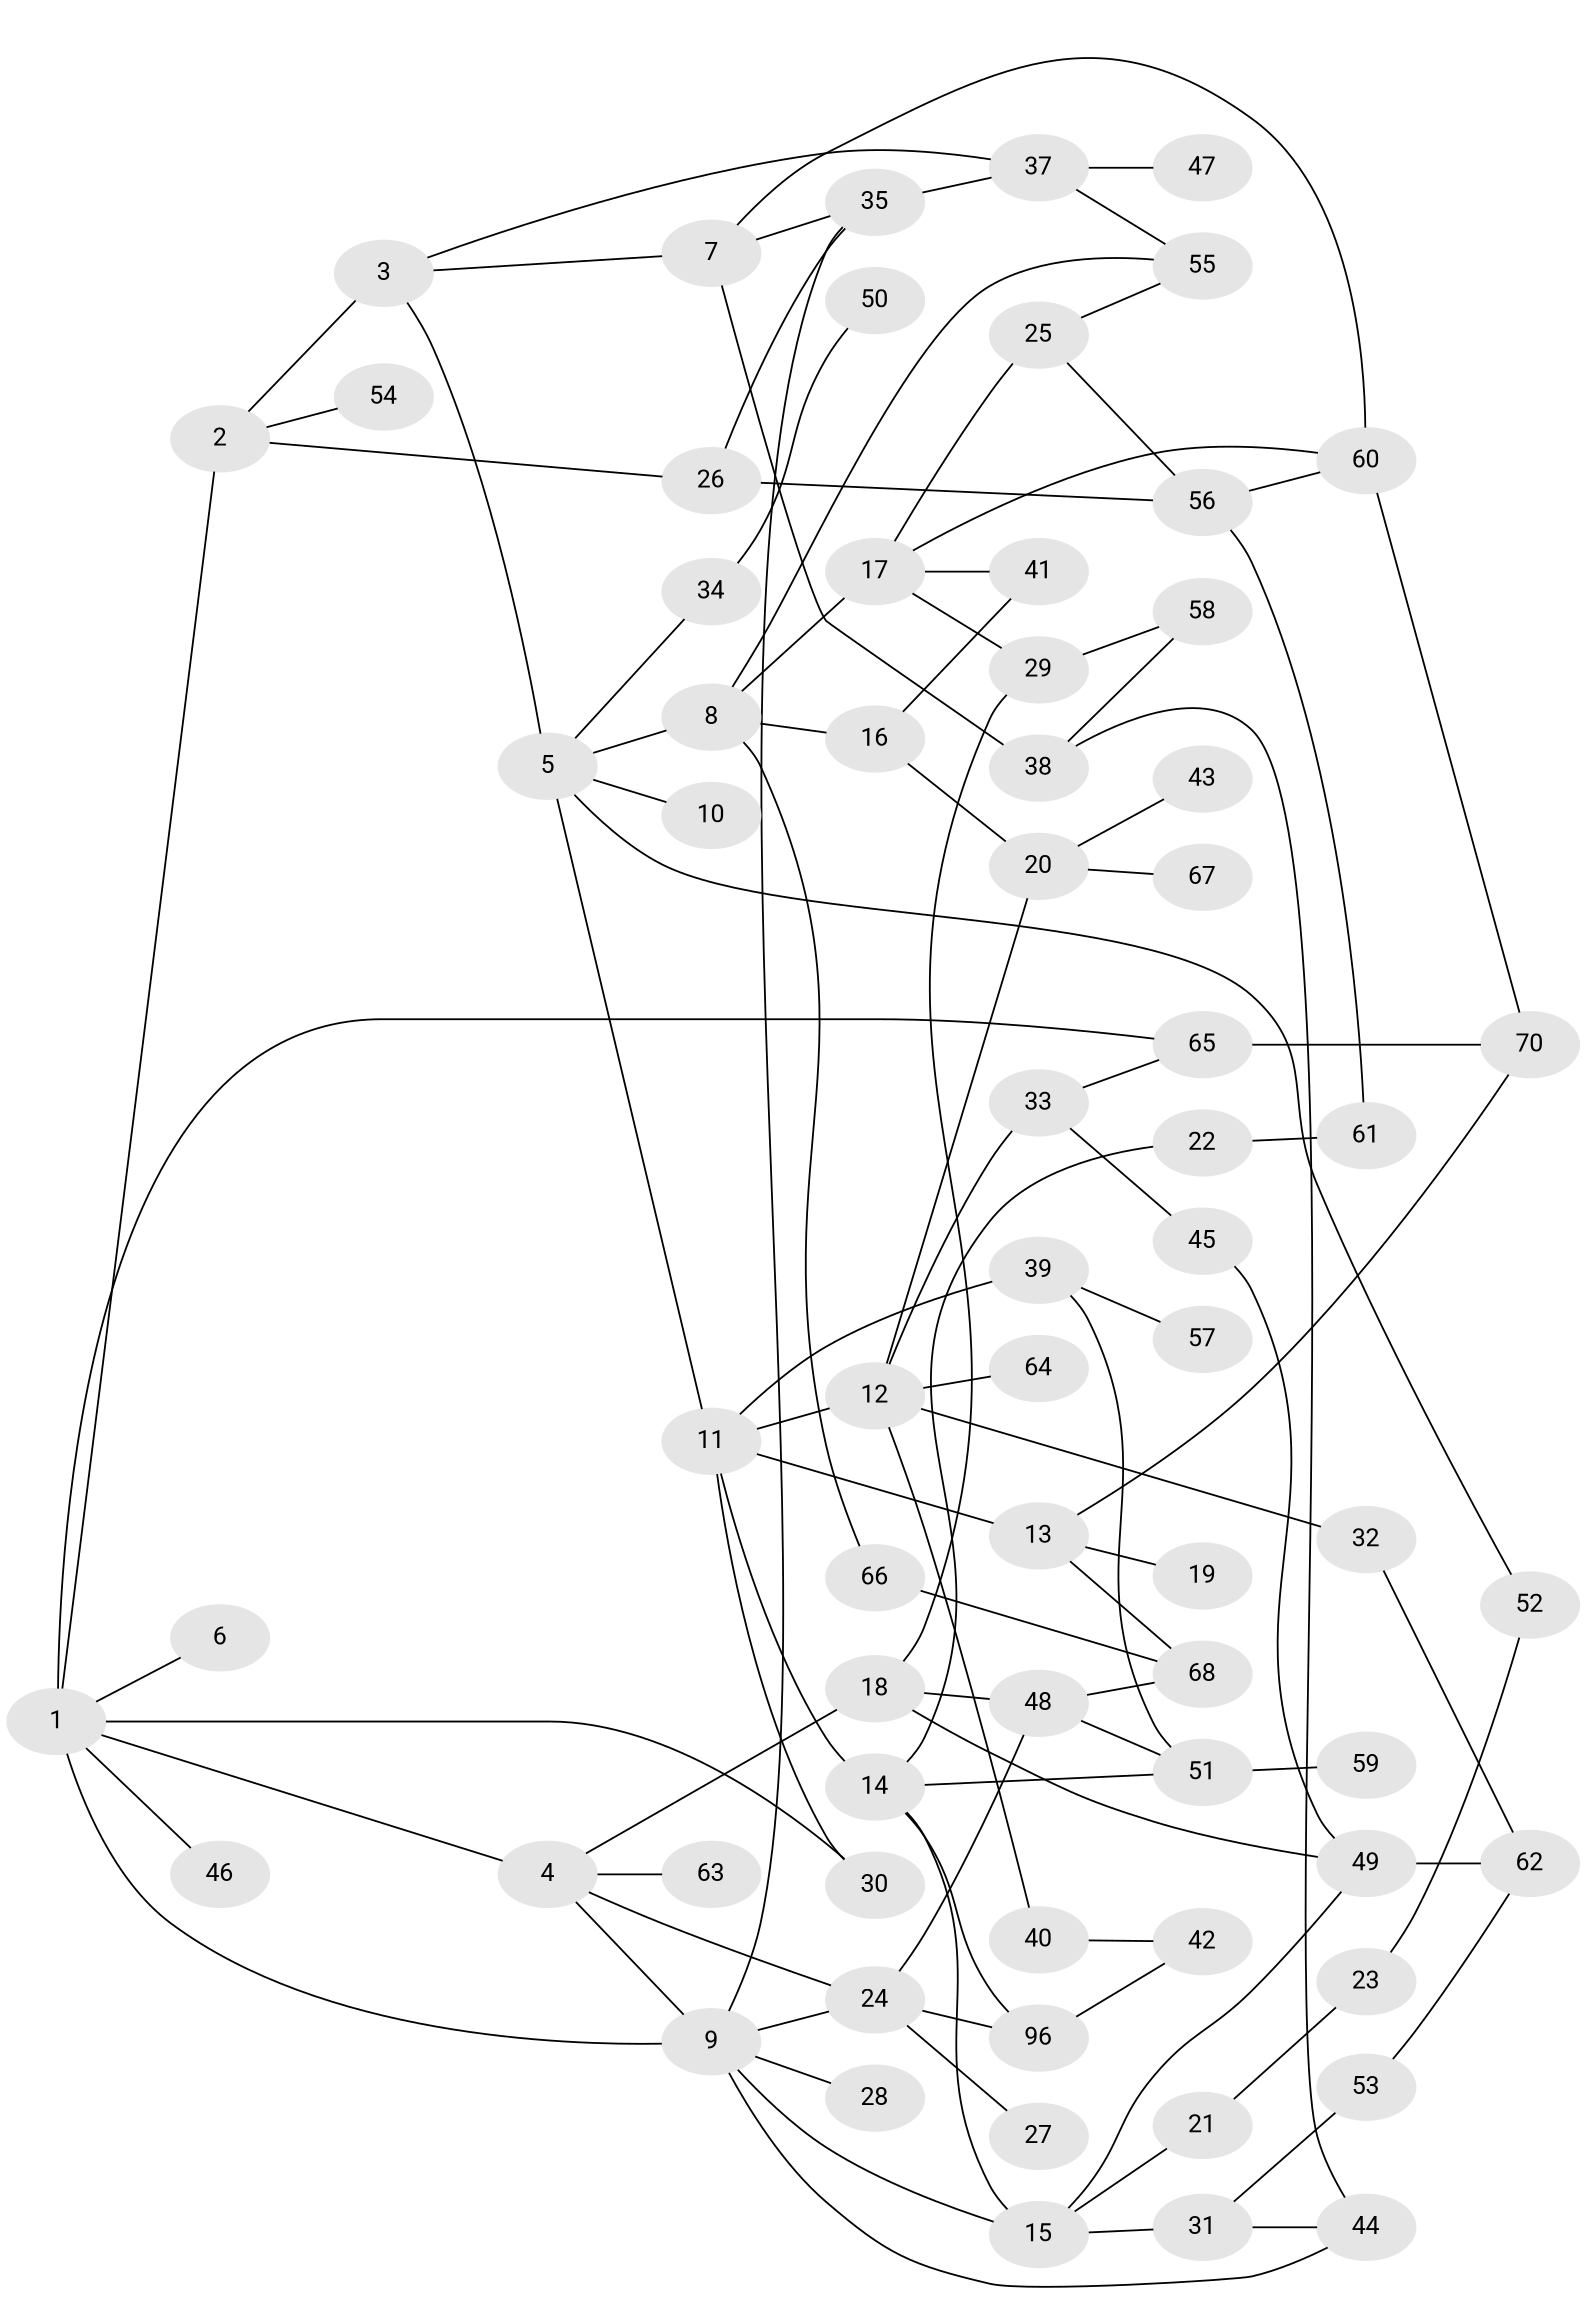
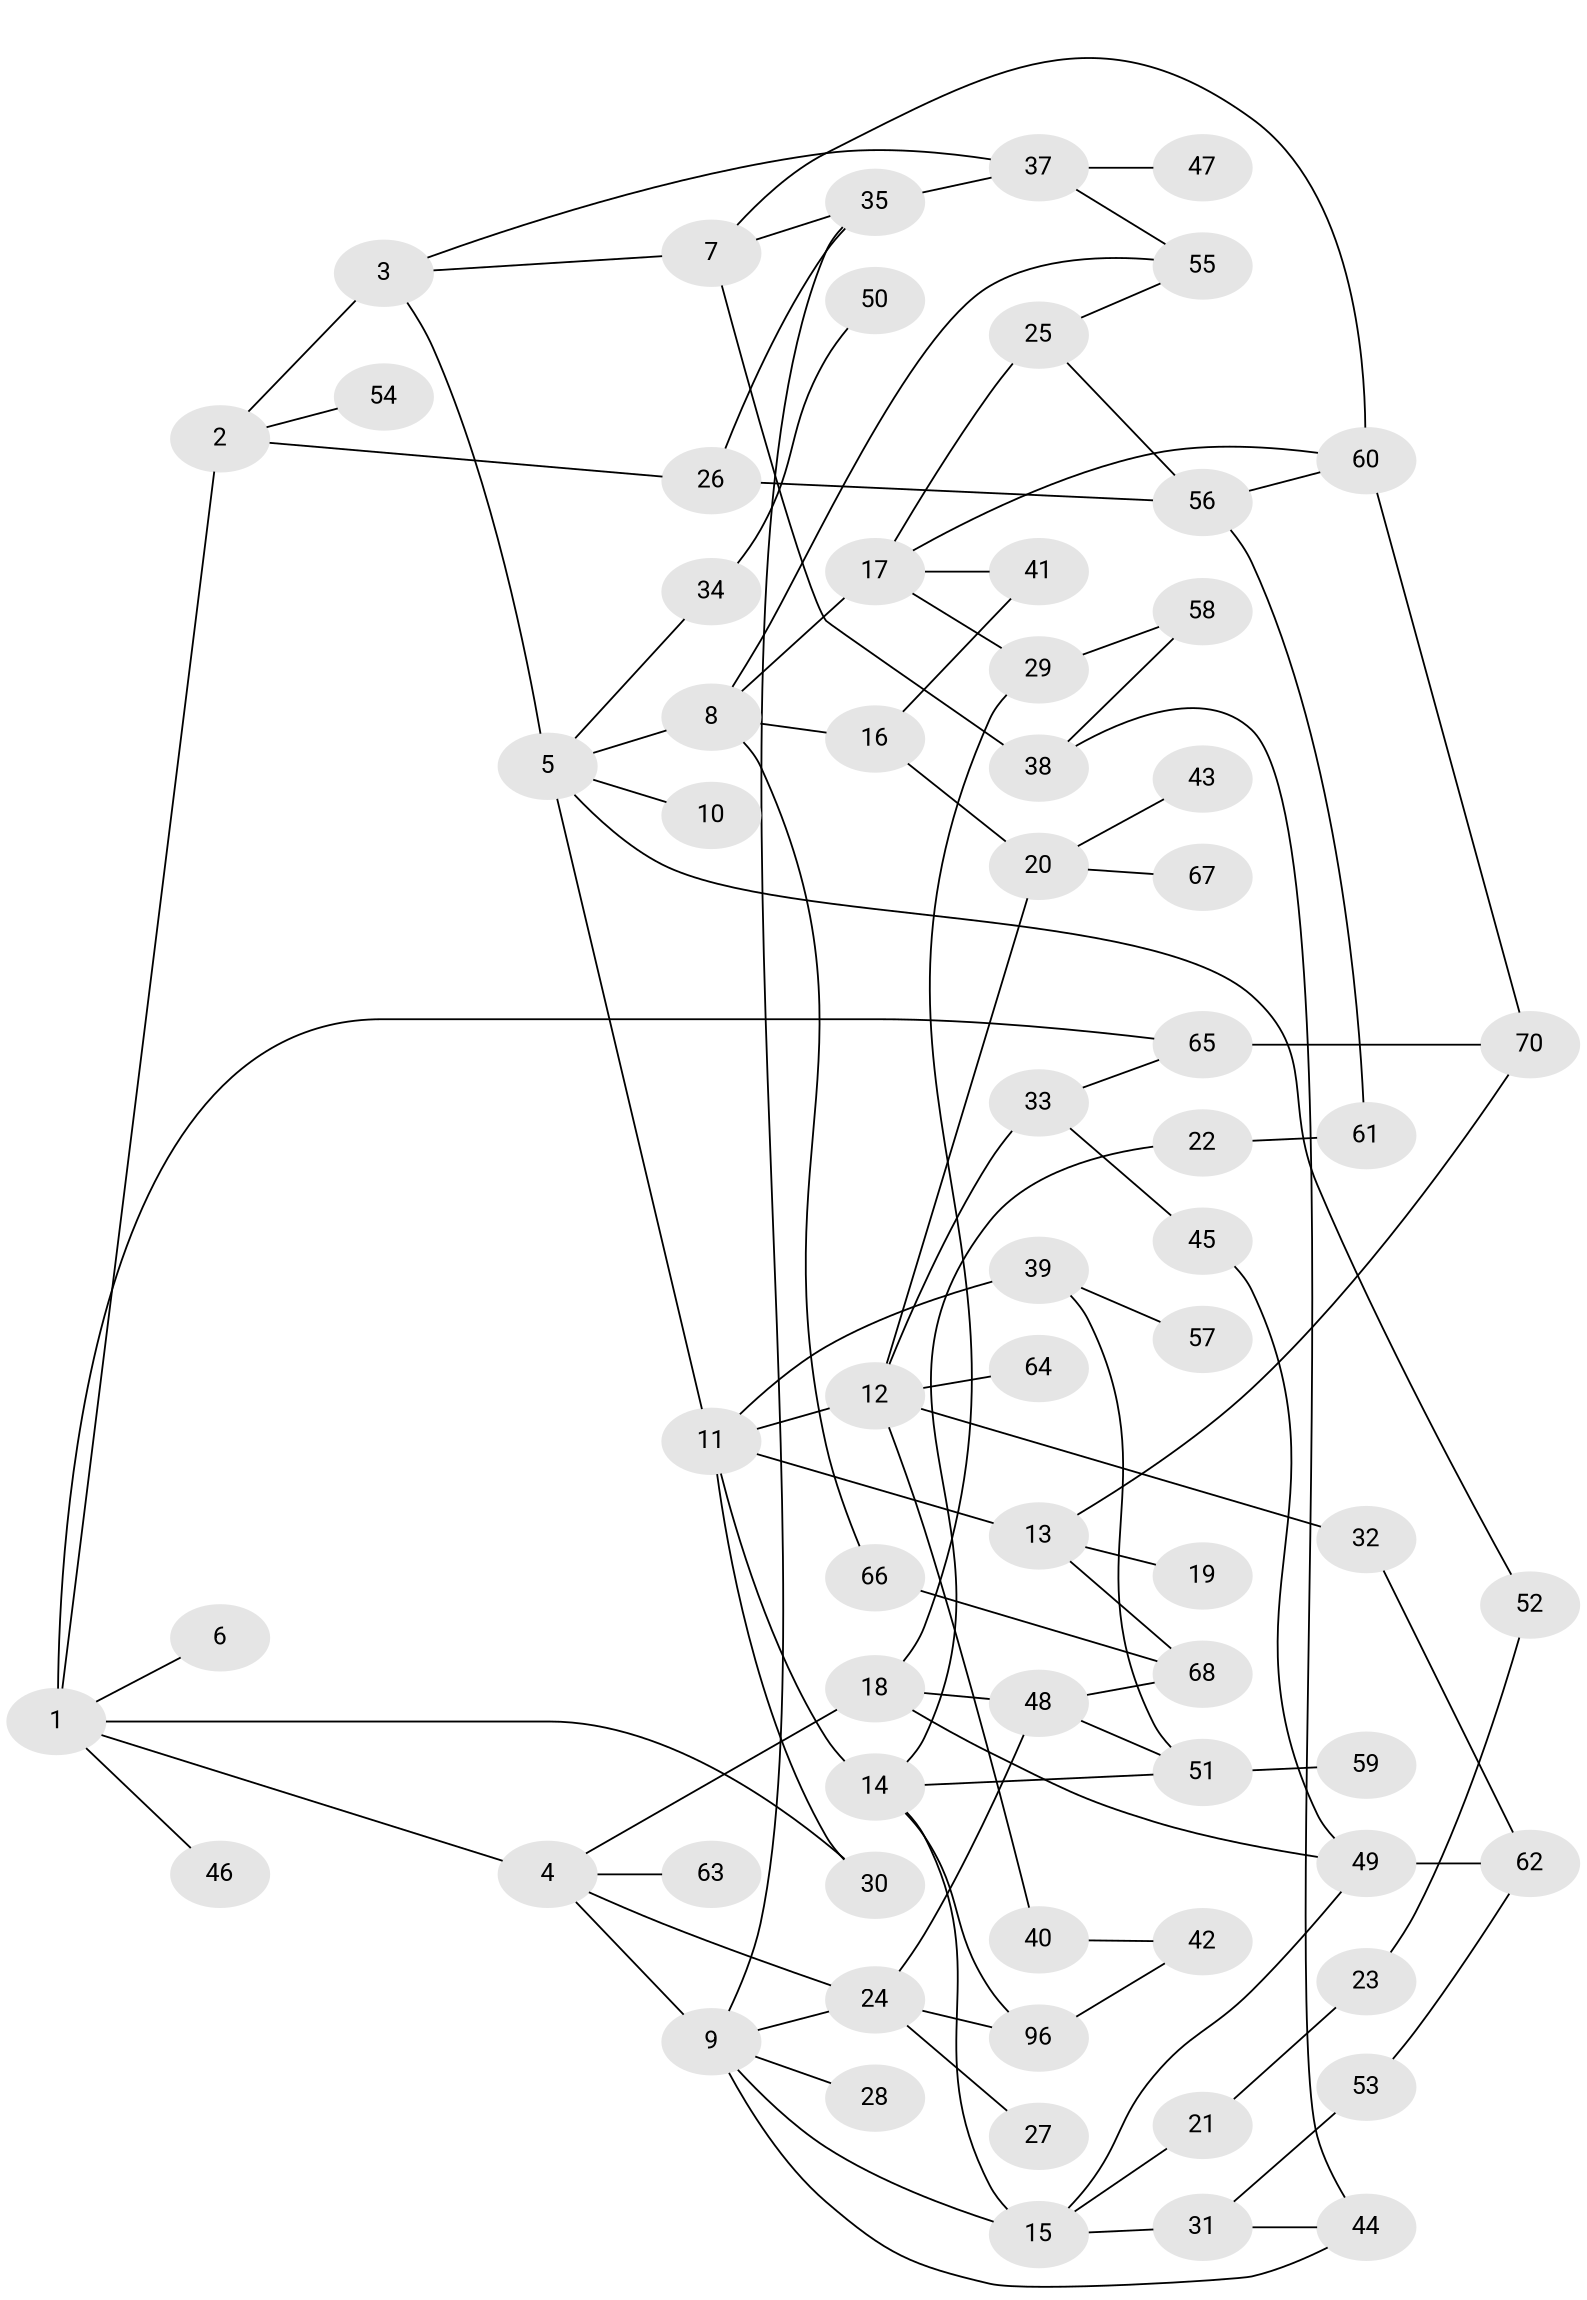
(309, 1994) -> none
